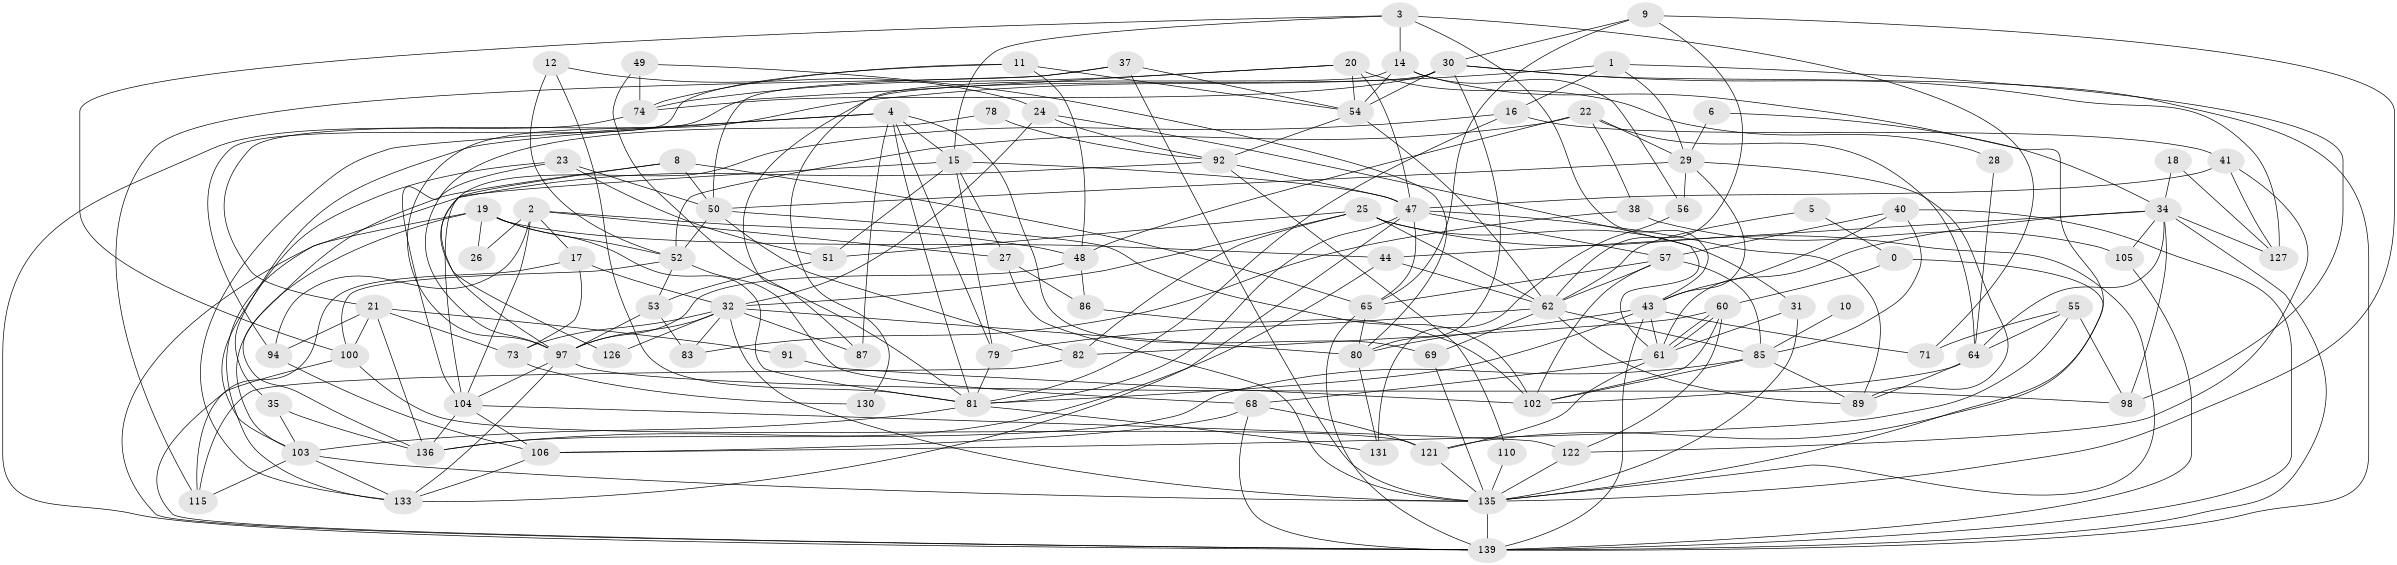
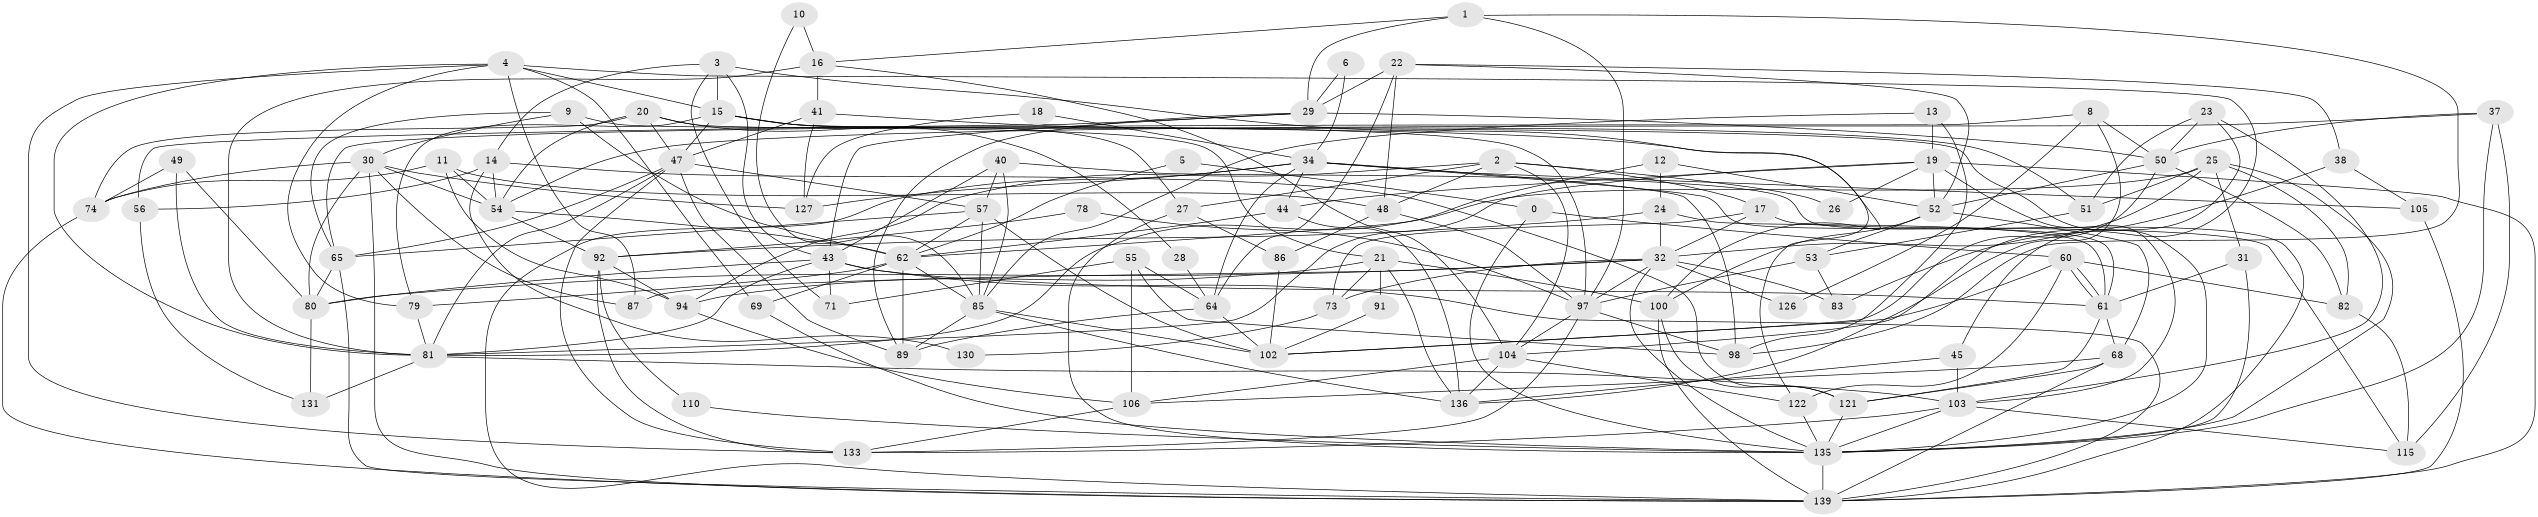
none -> (809, 39)
none -> (1932, 112)
(1289, 176) -> (643, 284)
(274, 404) -> (1957, 356)
